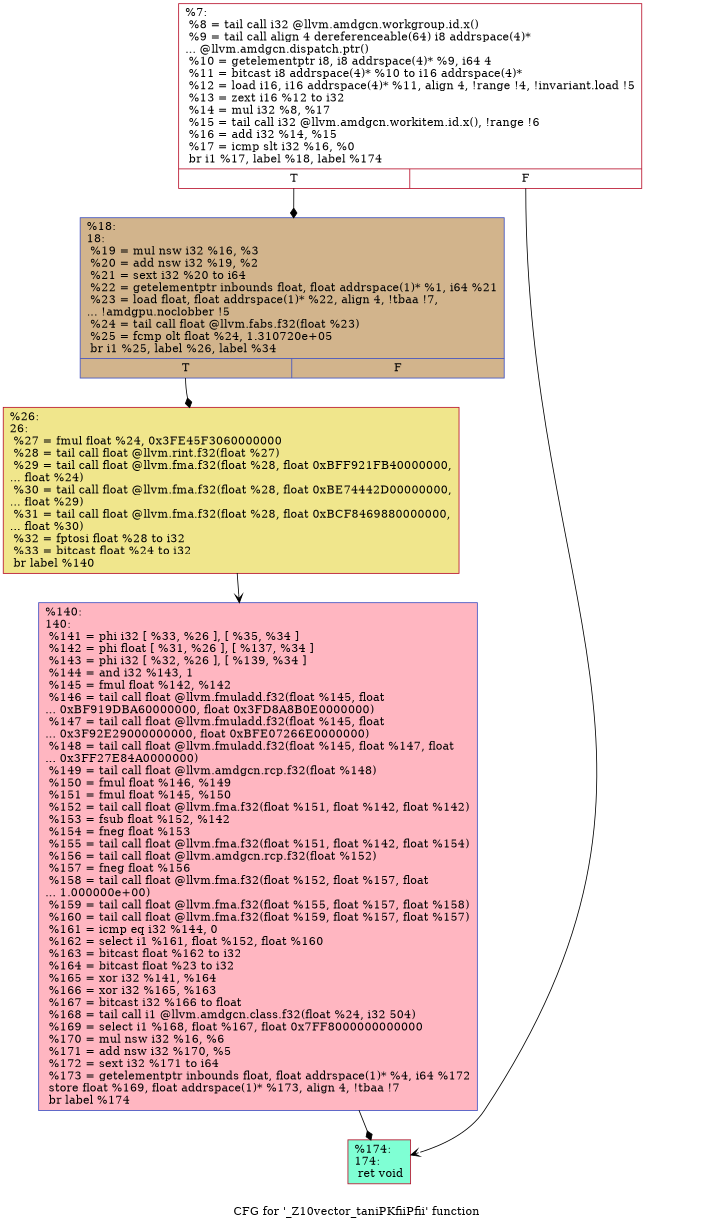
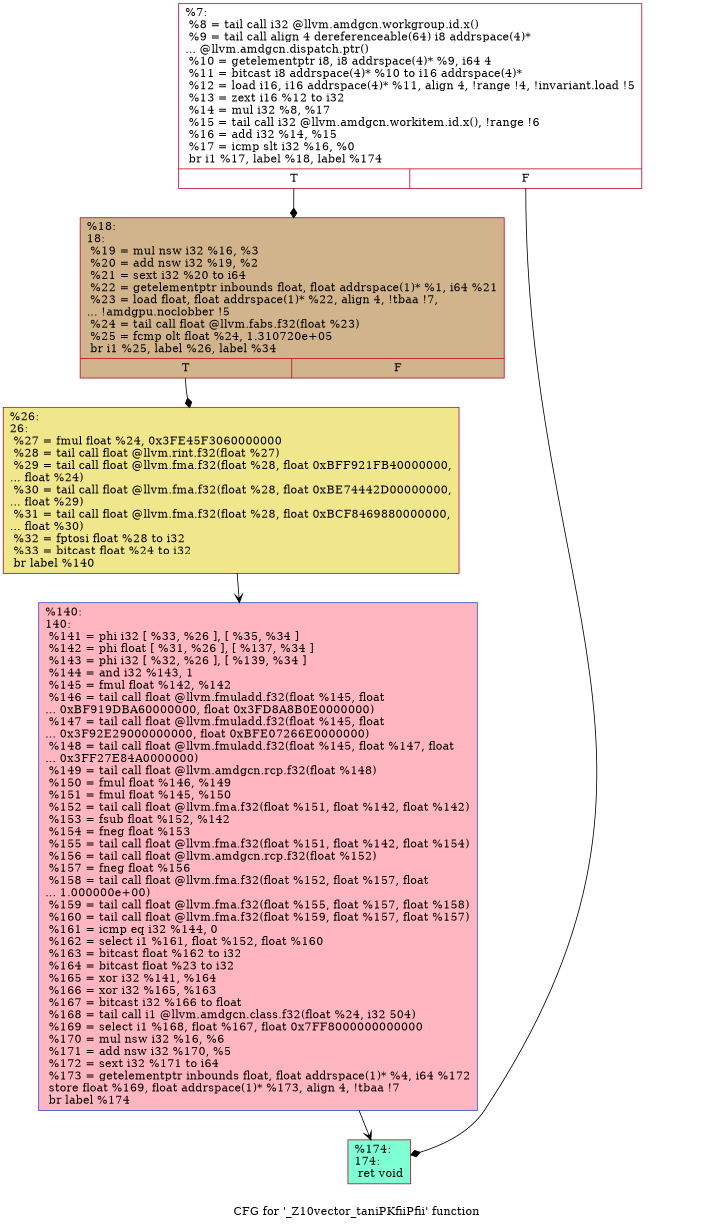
(292, 298) -> (292, 298)
(591, 698) -> (591, 698)
(363, 1121) -> (363, 1121)
